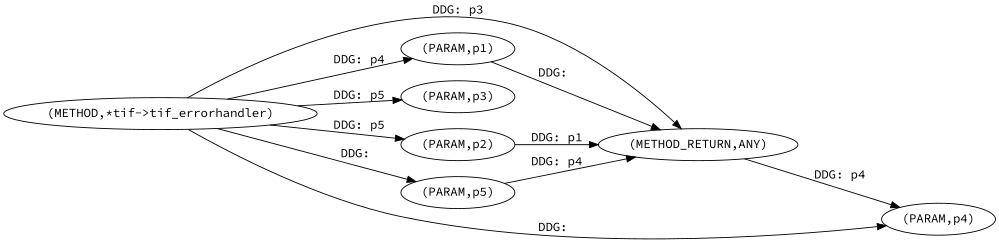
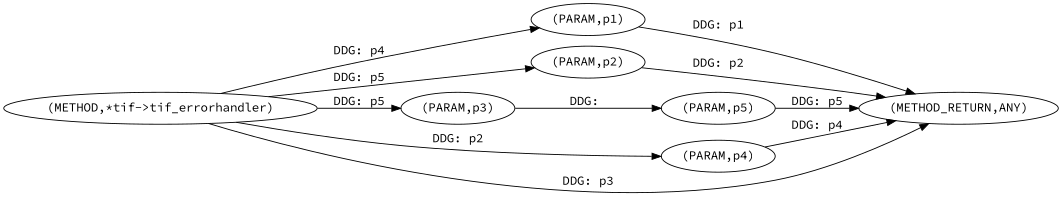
(557, 73) -> (718, 25)
(557, 138) -> (718, 63)
(312, 154) -> (584, 108)
(557, 162) -> (817, 102)
(818, 182) -> (826, 135)
(557, 228) -> (458, 139)
